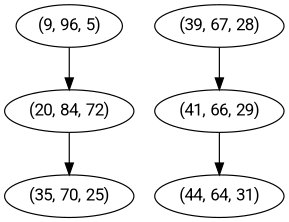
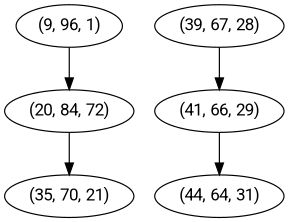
(69, 26) -> (69, 26)
(69, 196) -> (69, 196)
